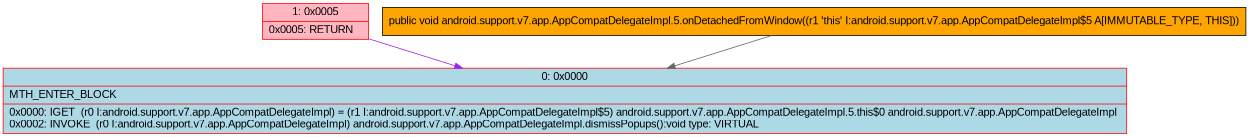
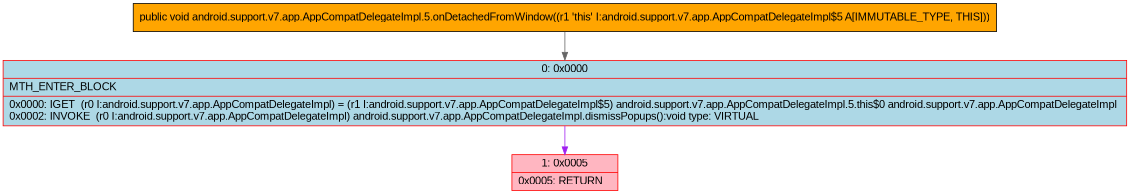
(412, 52) -> (565, 136)
